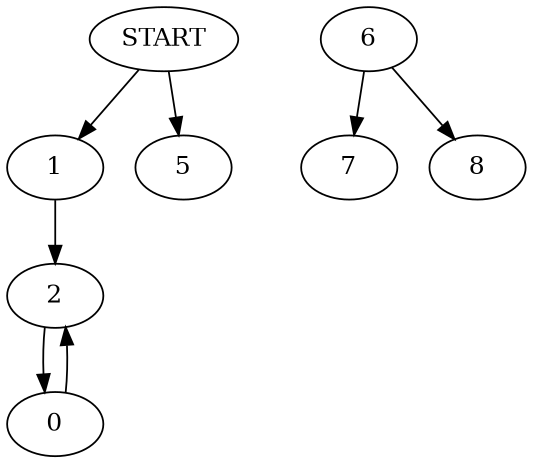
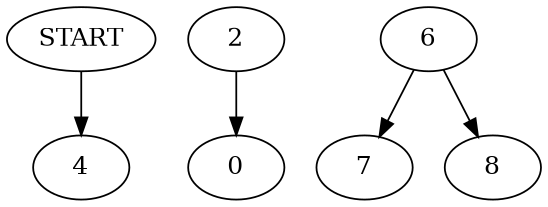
(55, 168) -> none
(184, 168) -> (81, 168)
(67, 369) -> none
